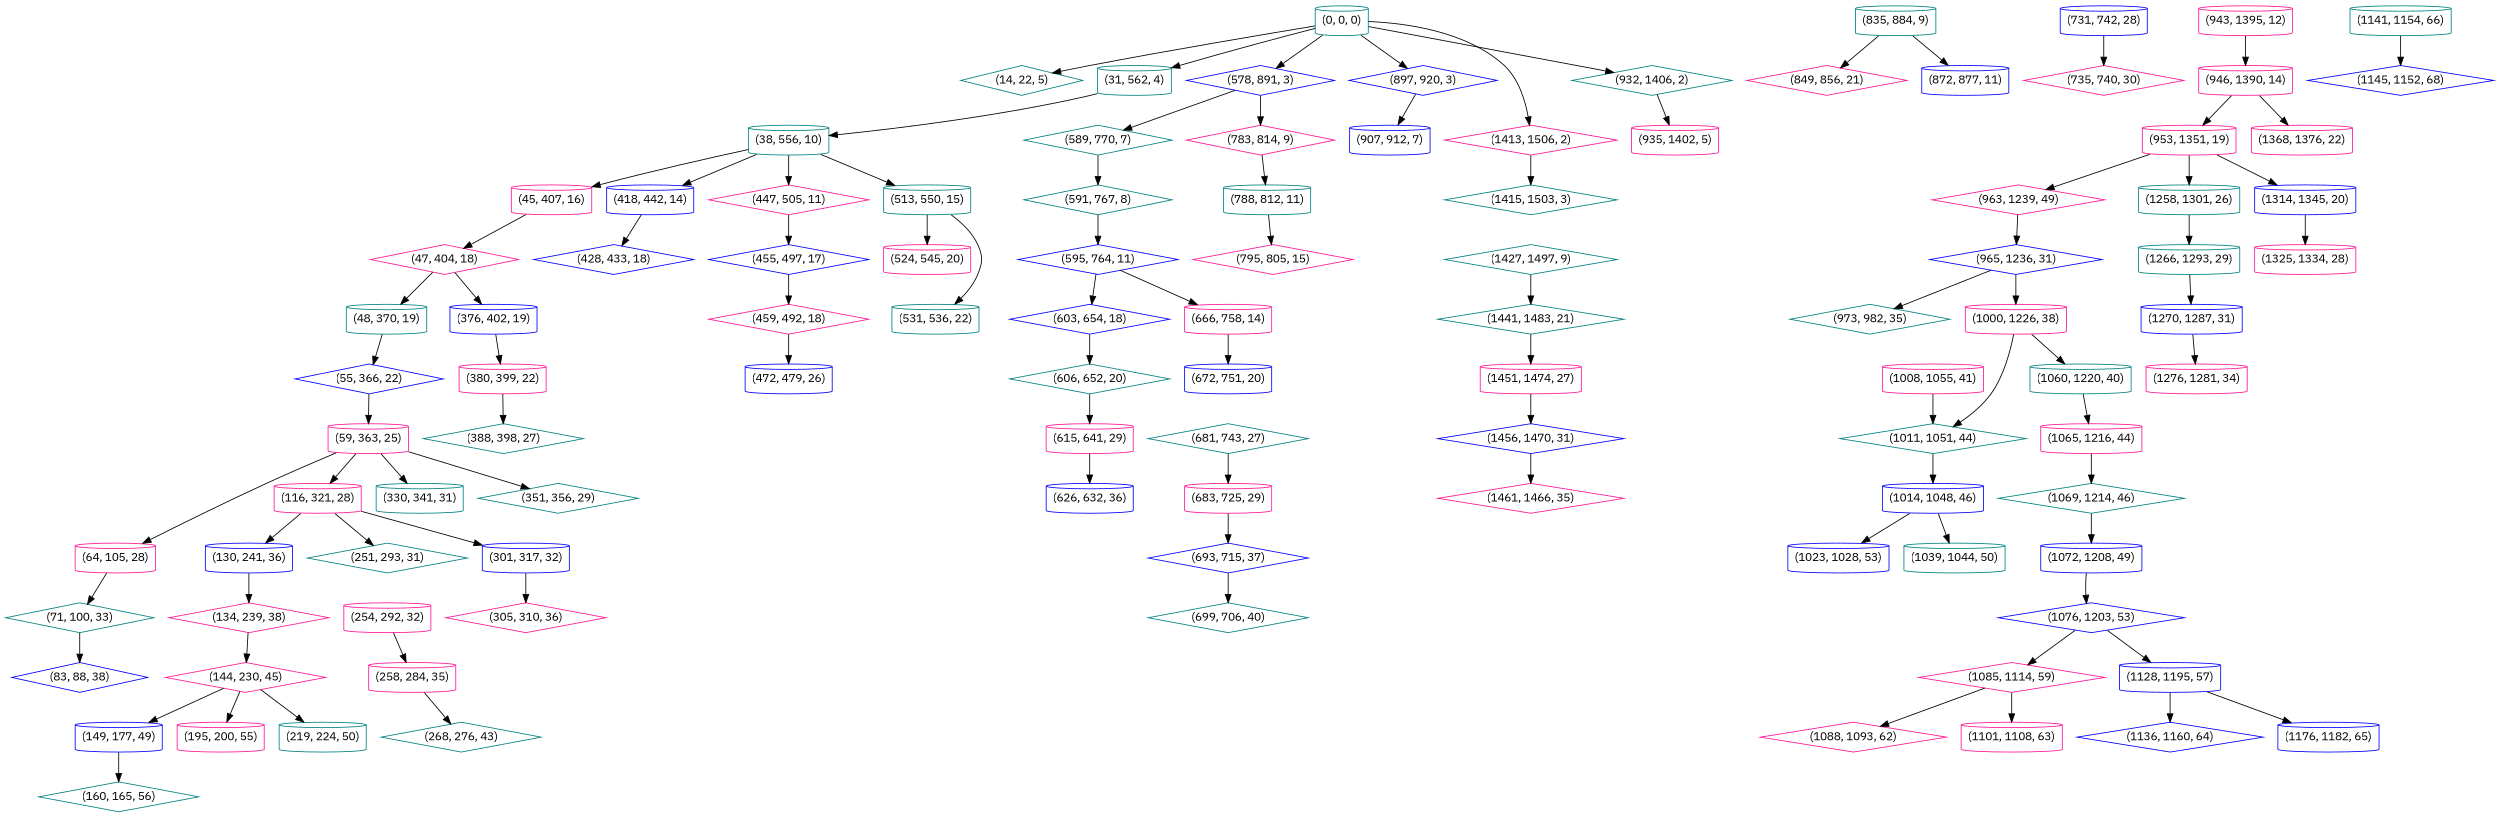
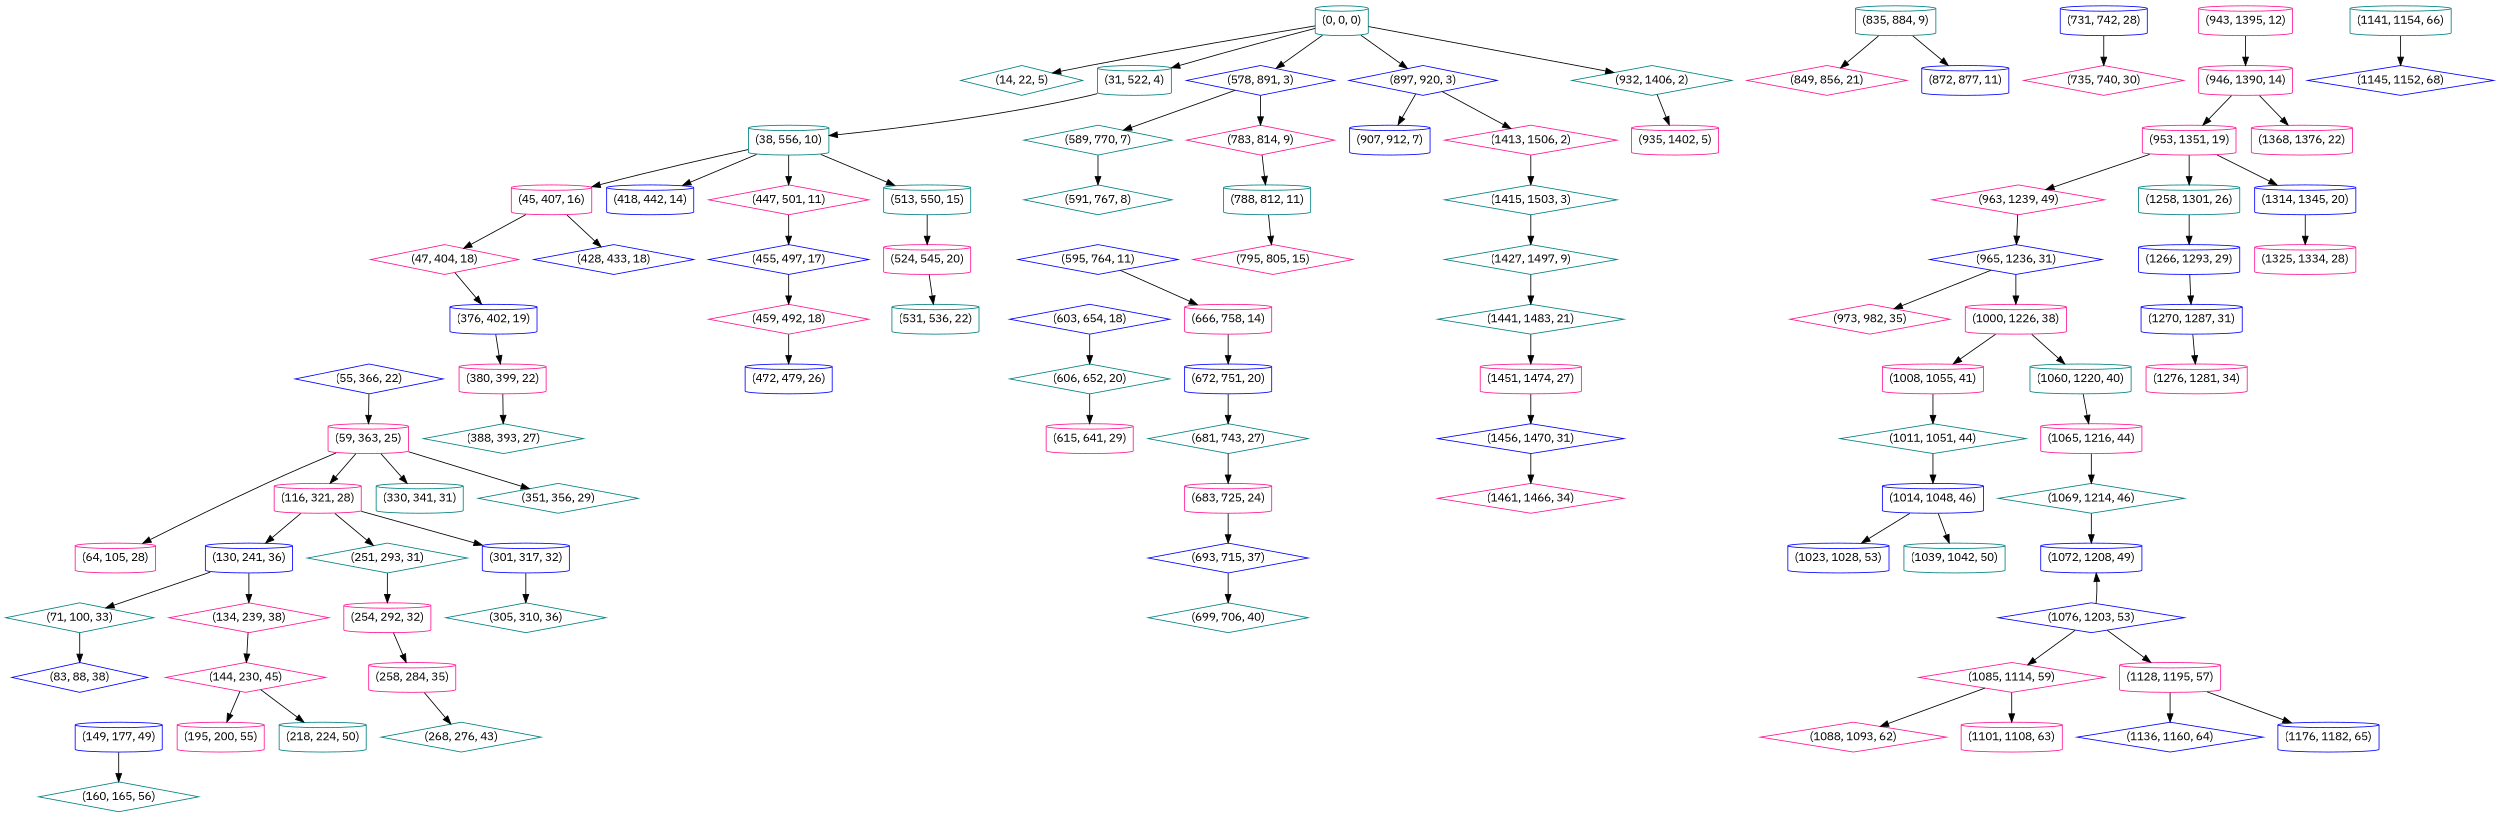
(1453, 36) -> (1473, 108)
(1134, 80) -> (1134, 80)
(789, 200) -> (789, 200)
(1098, 226) -> none
none -> (1531, 226)
(634, 227) -> (581, 228)
(981, 254) -> (931, 285)
(2189, 260) -> (2189, 260)
(1094, 285) -> none
(387, 319) -> none
(1870, 319) -> (1870, 319)
(1997, 384) -> (1978, 347)
none -> (1228, 405)
(503, 439) -> (503, 439)
(1090, 498) -> none
(1228, 498) -> (1228, 498)
(1531, 498) -> (1531, 498)
(1955, 558) -> (1955, 558)
none -> (387, 584)
(2086, 584) -> (2097, 593)
(99, 585) -> (162, 589)
(526, 618) -> (526, 618)
(2170, 677) -> (2170, 677)
(190, 704) -> none
(323, 737) -> (323, 737)
